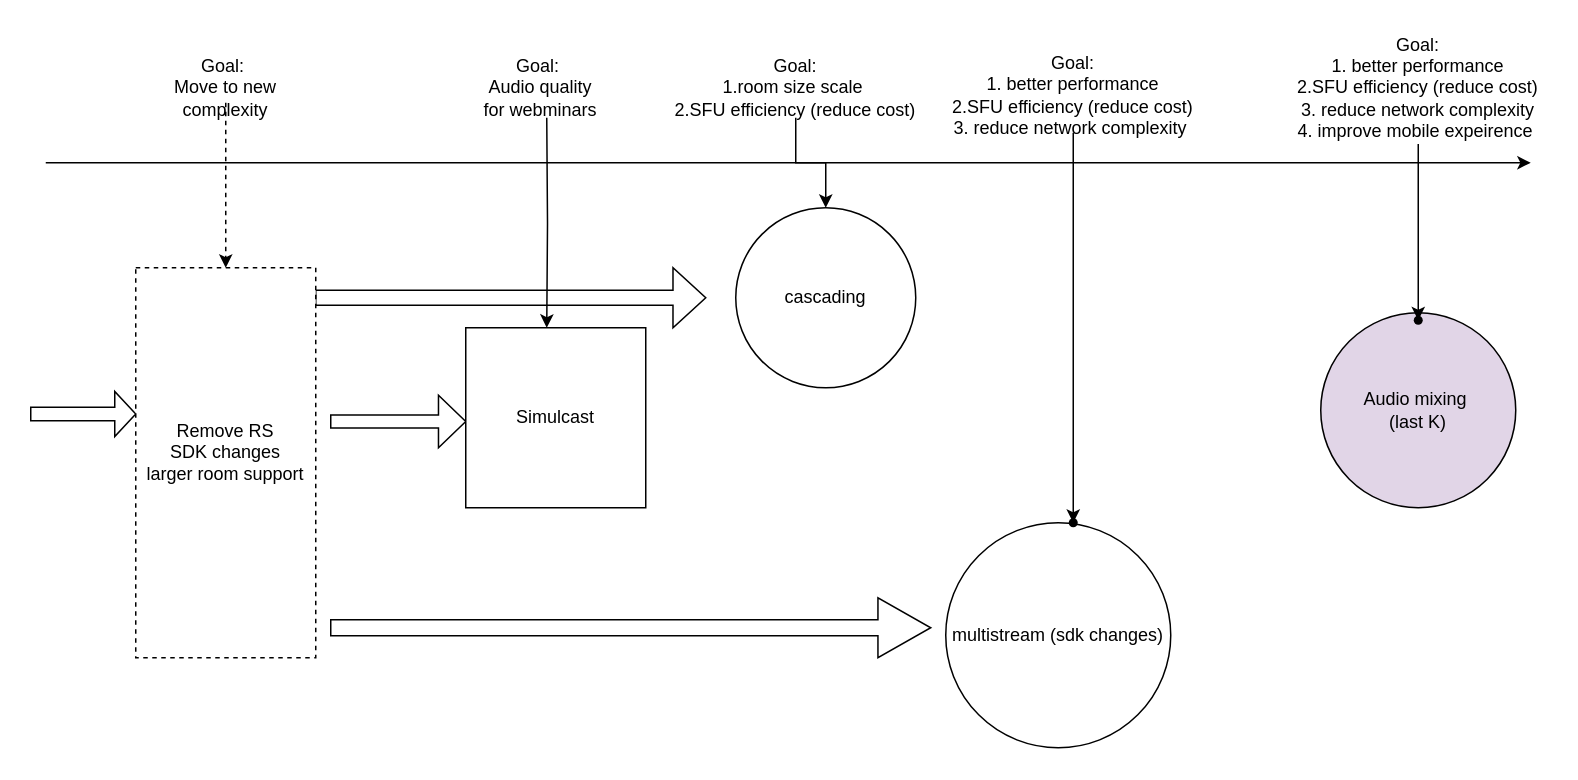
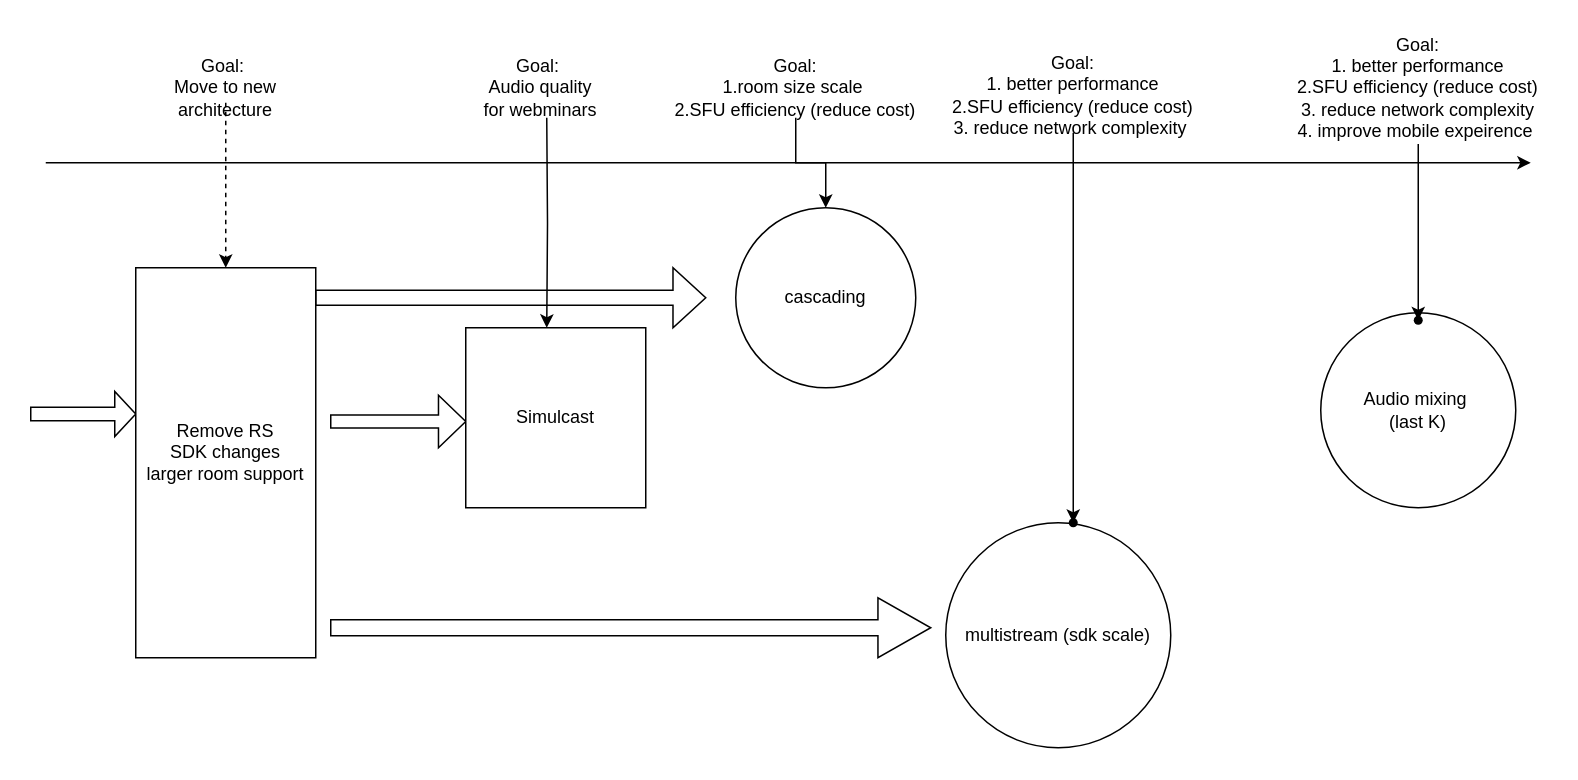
(226, 88) -> (226, 88)
(1418, 410) -> (1418, 410)
(226, 463) -> (226, 463)
(1058, 635) -> (1058, 635)
